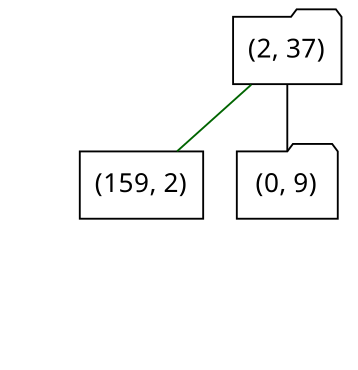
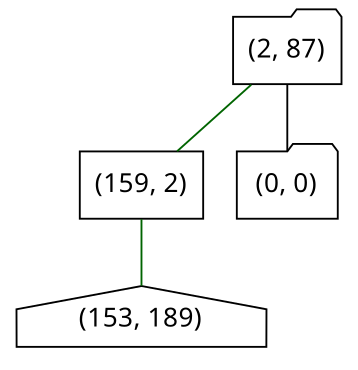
(287, 50) -> (287, 50)
(287, 185) -> (287, 185)
none -> (141, 320)
